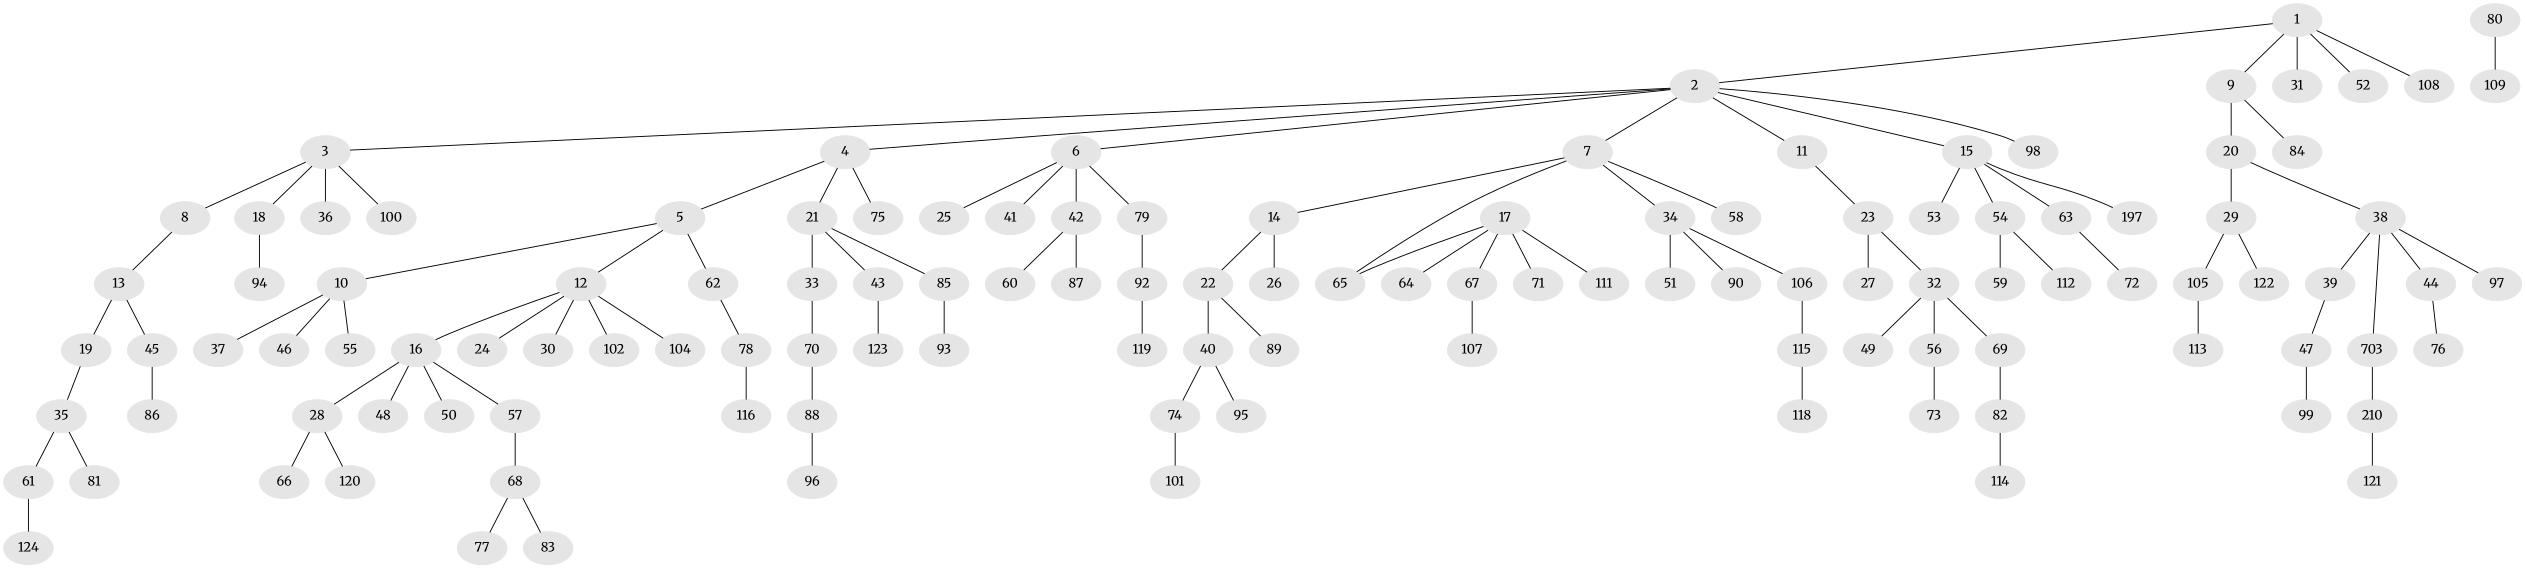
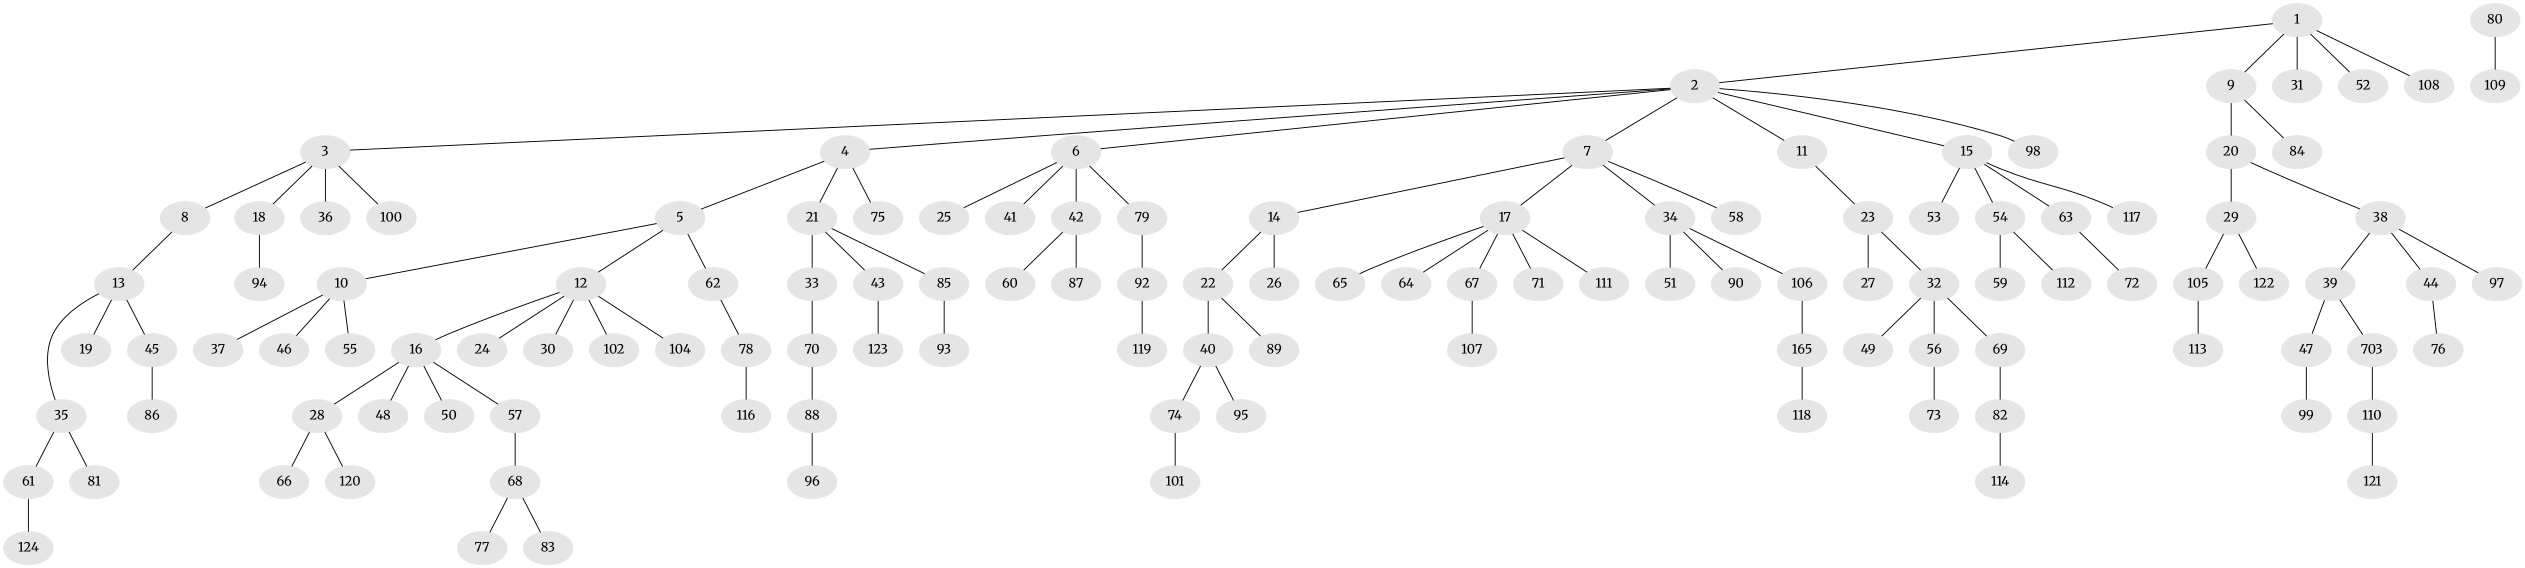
(1458, 209) -> (1546, 185)
(2132, 218) -> (2132, 218)
(2376, 284) -> (2351, 317)
(1802, 350) -> (1802, 350)
(74, 383) -> (52, 337)
(2372, 416) -> (2372, 416)
